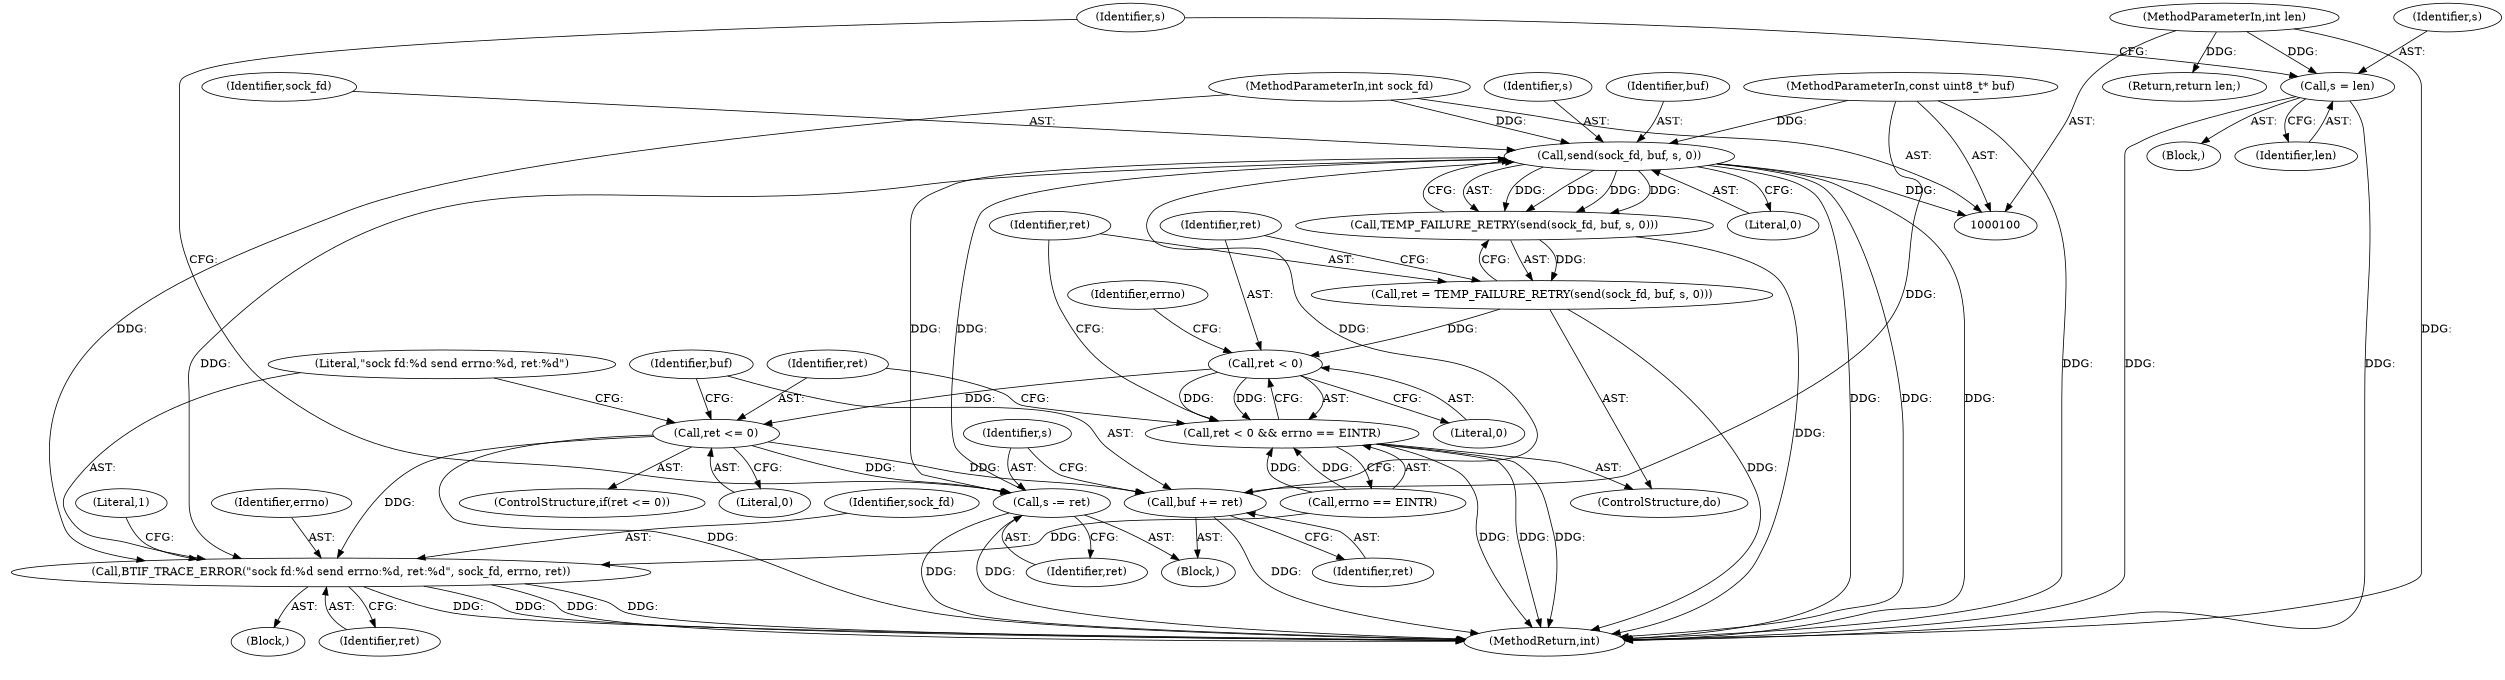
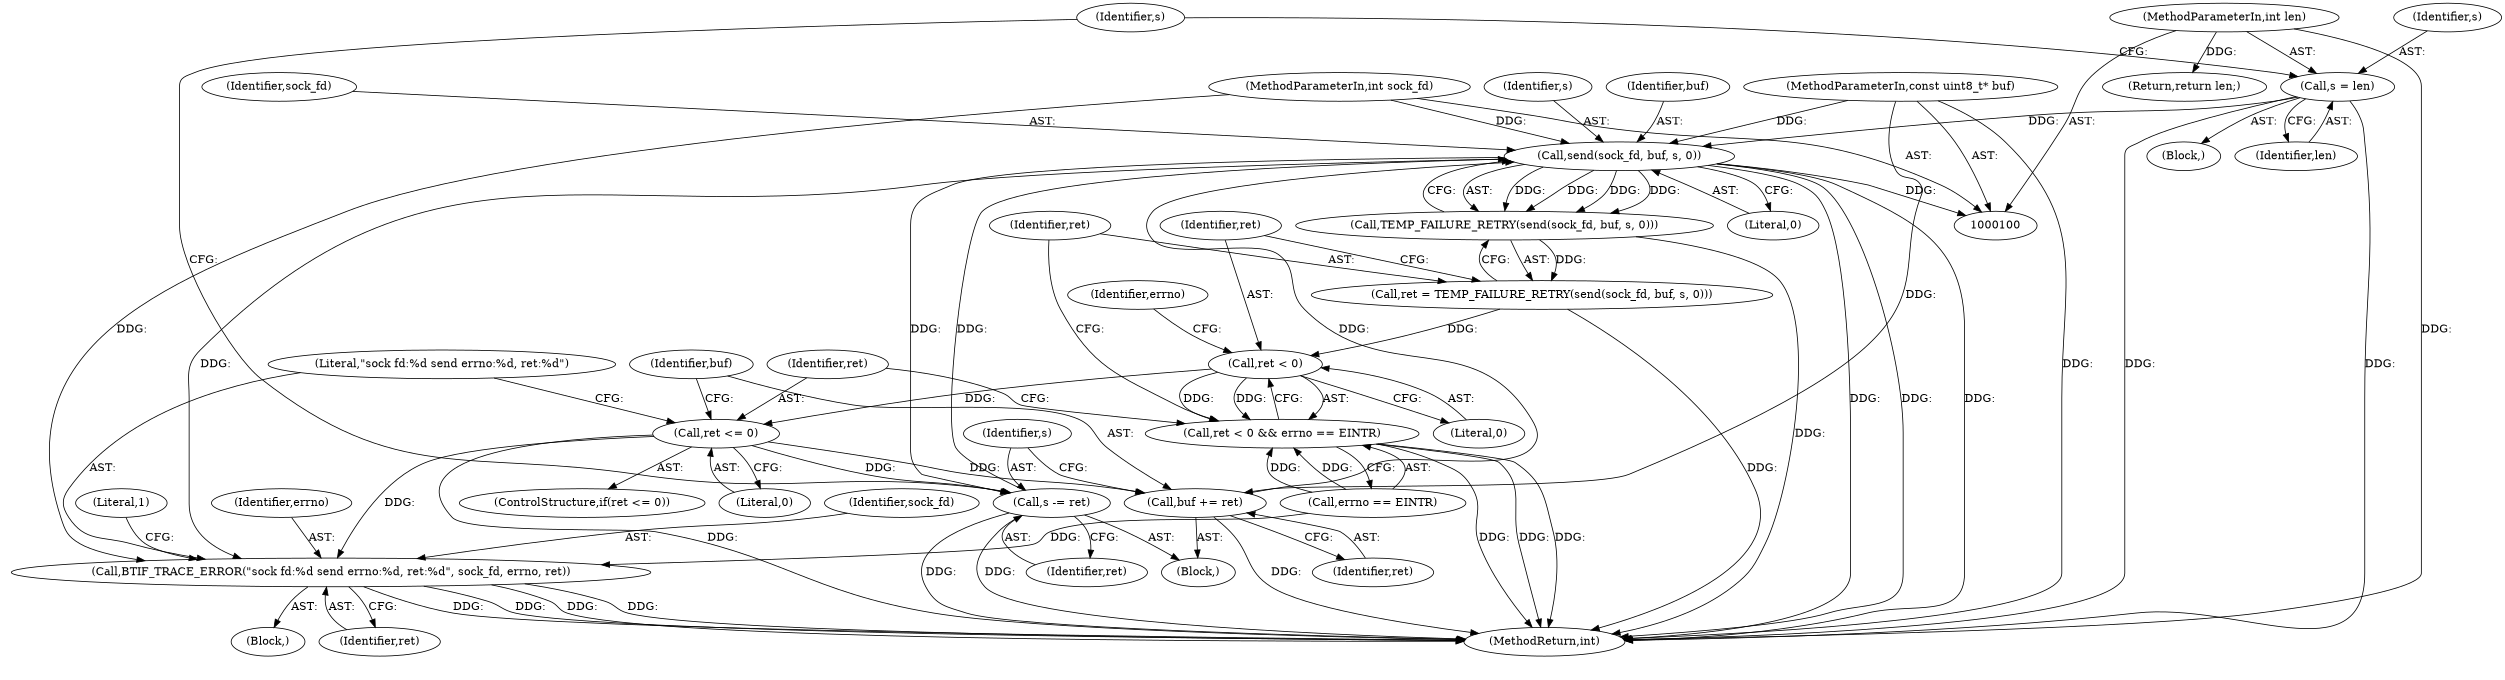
(2305, 52) -> (2305, 52)
none -> (2004, 118)
(1659, 503) -> none
